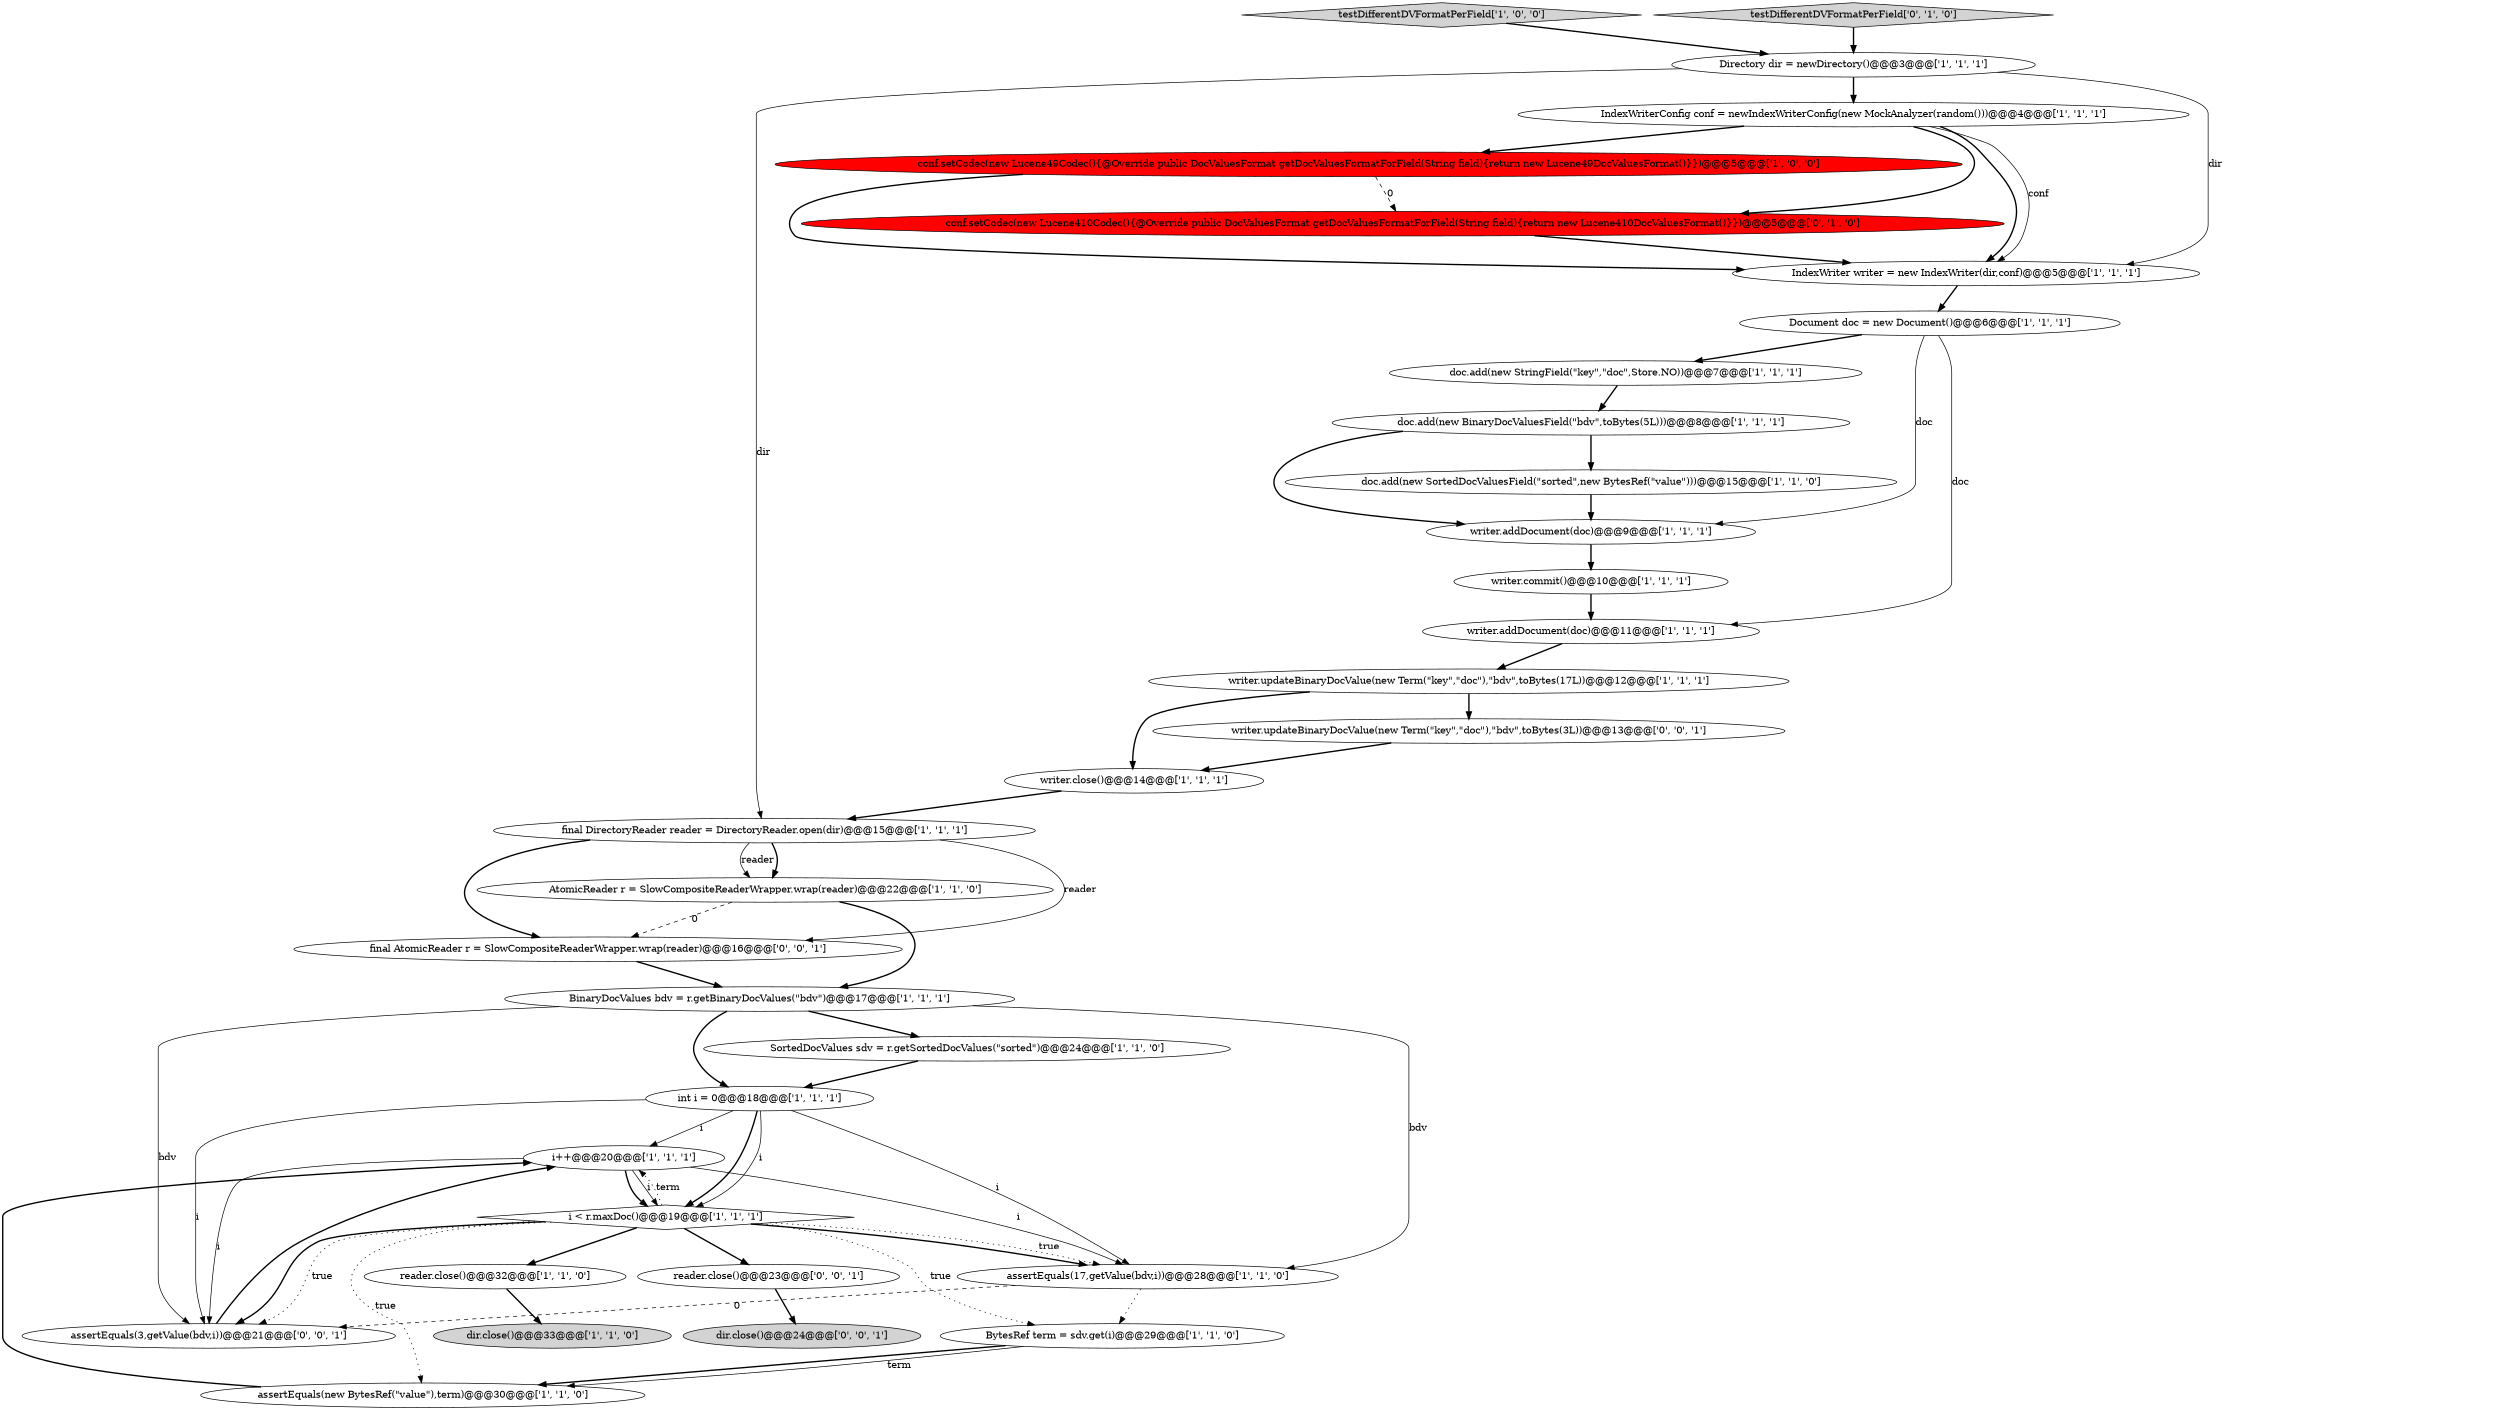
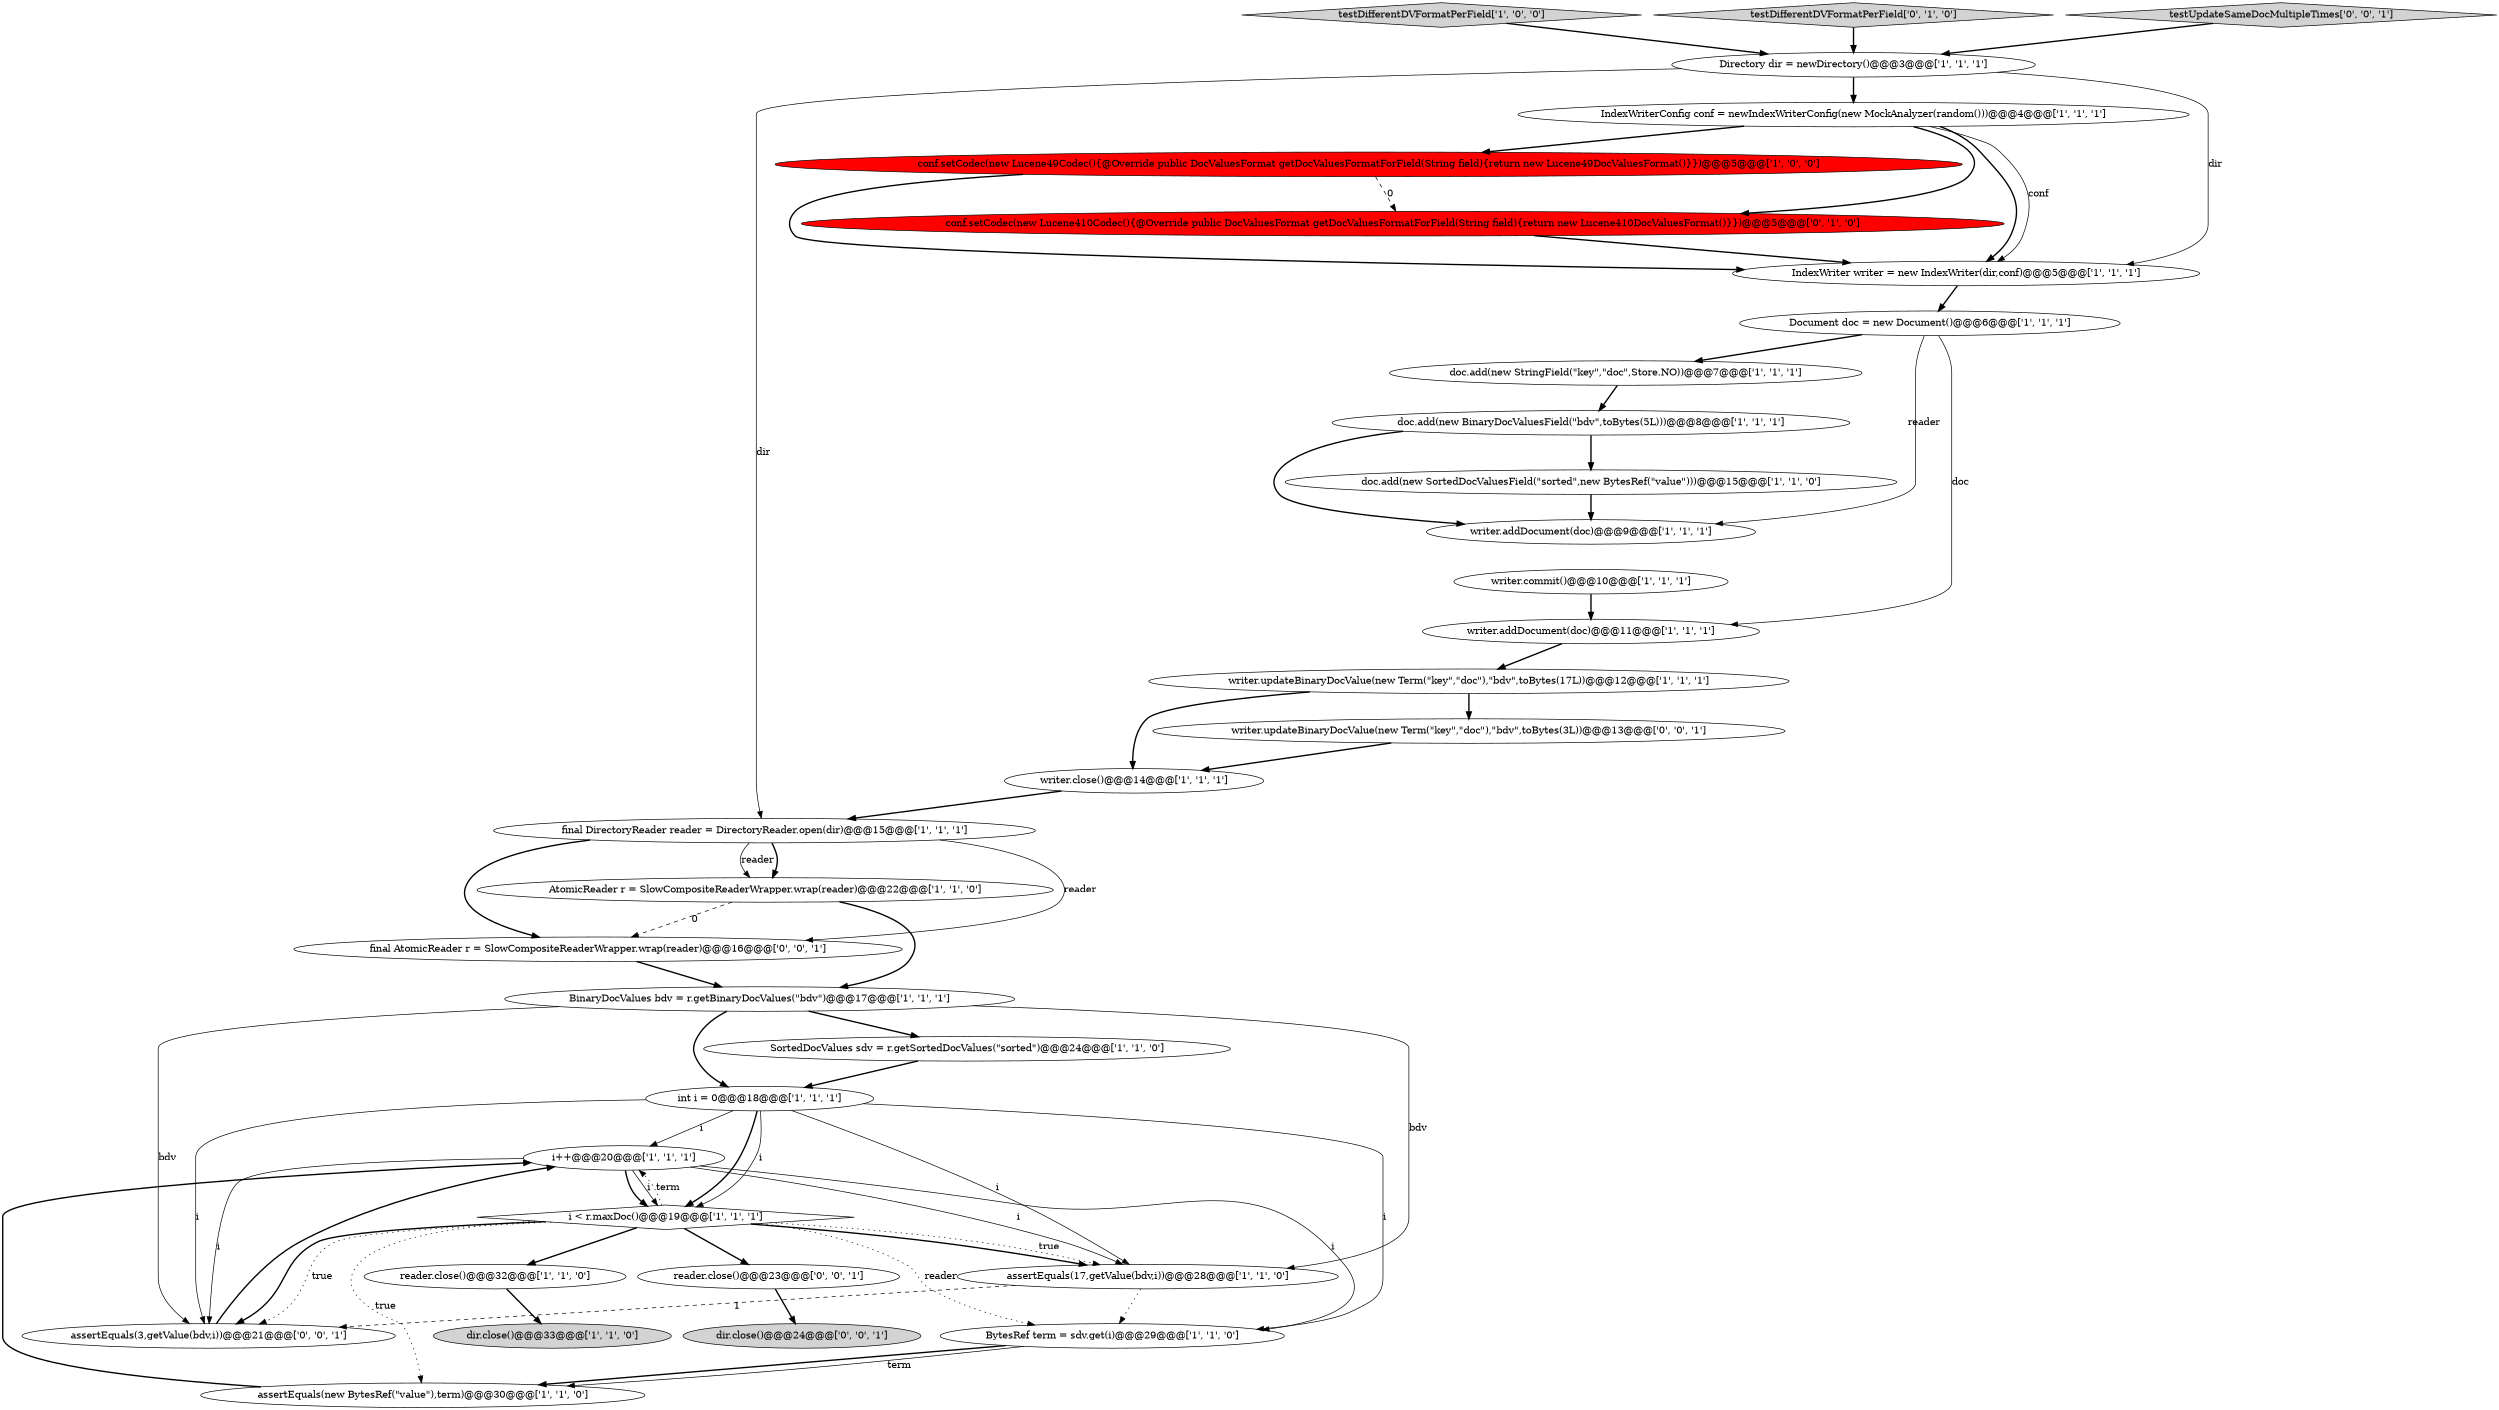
none -> (2281, 15)
(1924, 423) -> (1924, 423)
(1591, 553) -> none
none -> (1255, 1130)
none -> (1094, 1209)
(941, 1277) -> (941, 1277)
(737, 1306) -> (737, 1306)
